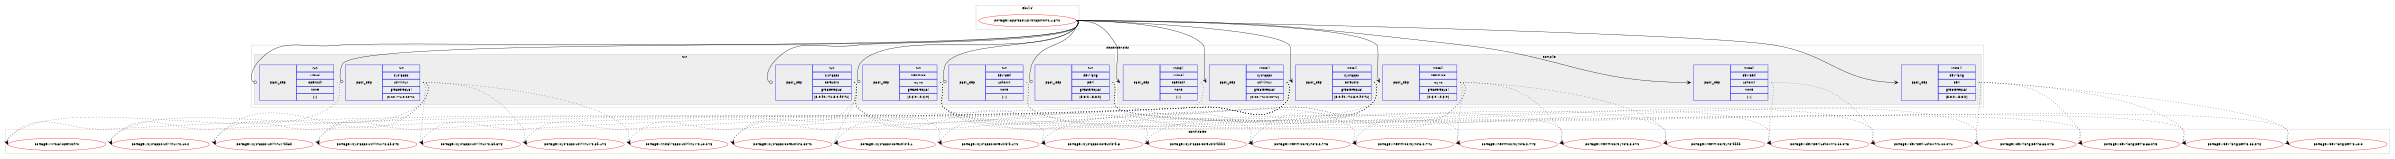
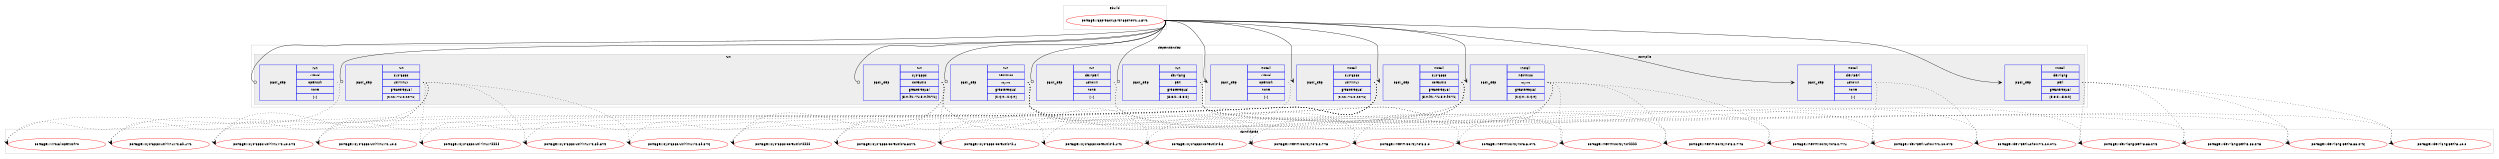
(264, 144) -> (472, 144)
(679, 144) -> (264, 144)
none -> (1405, 144)
